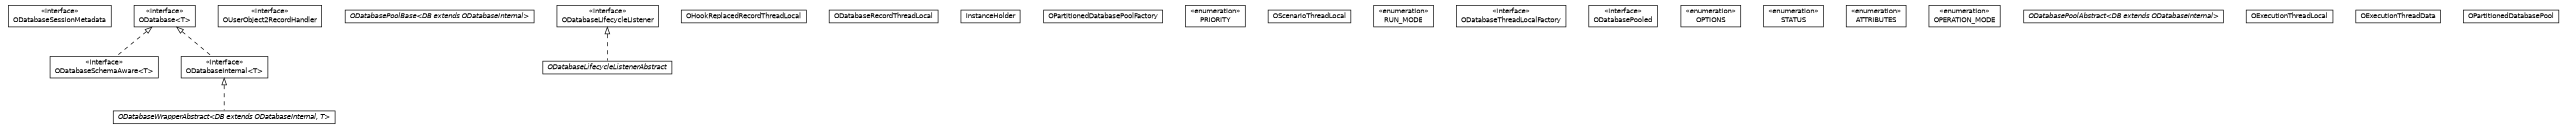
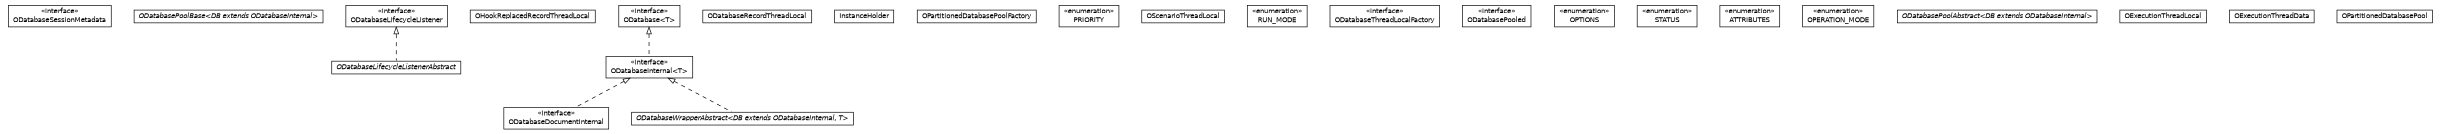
(270, 16) -> none
(104, 67) -> none
none -> (556, 118)
